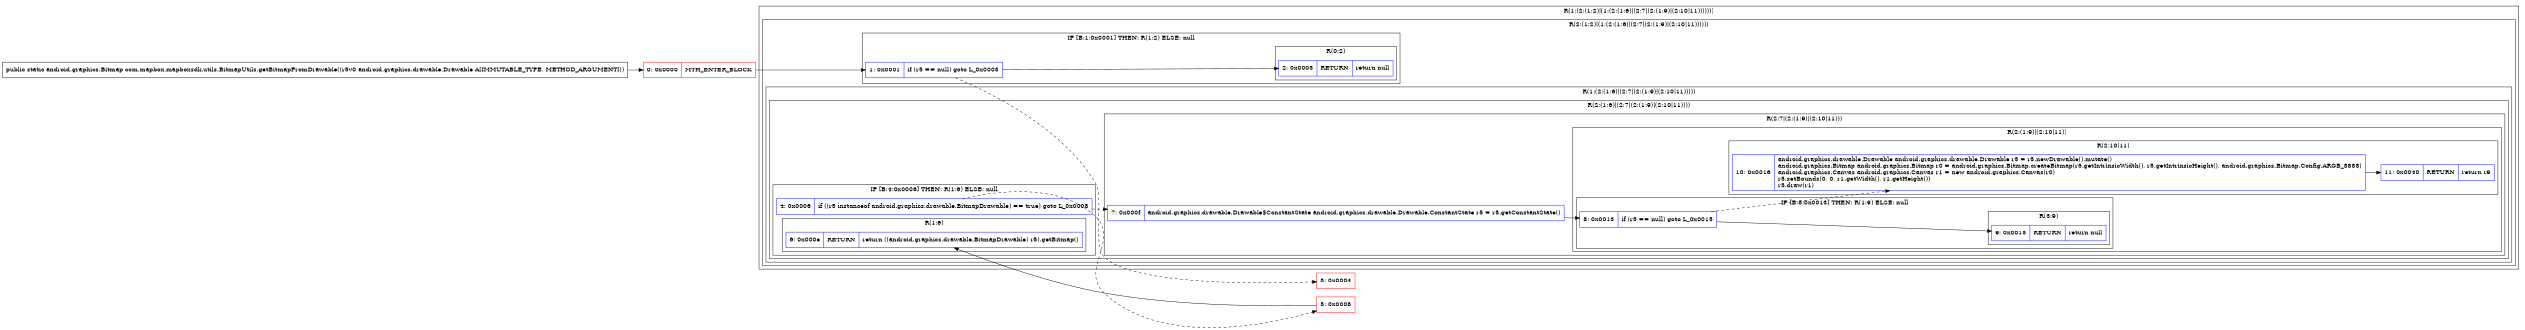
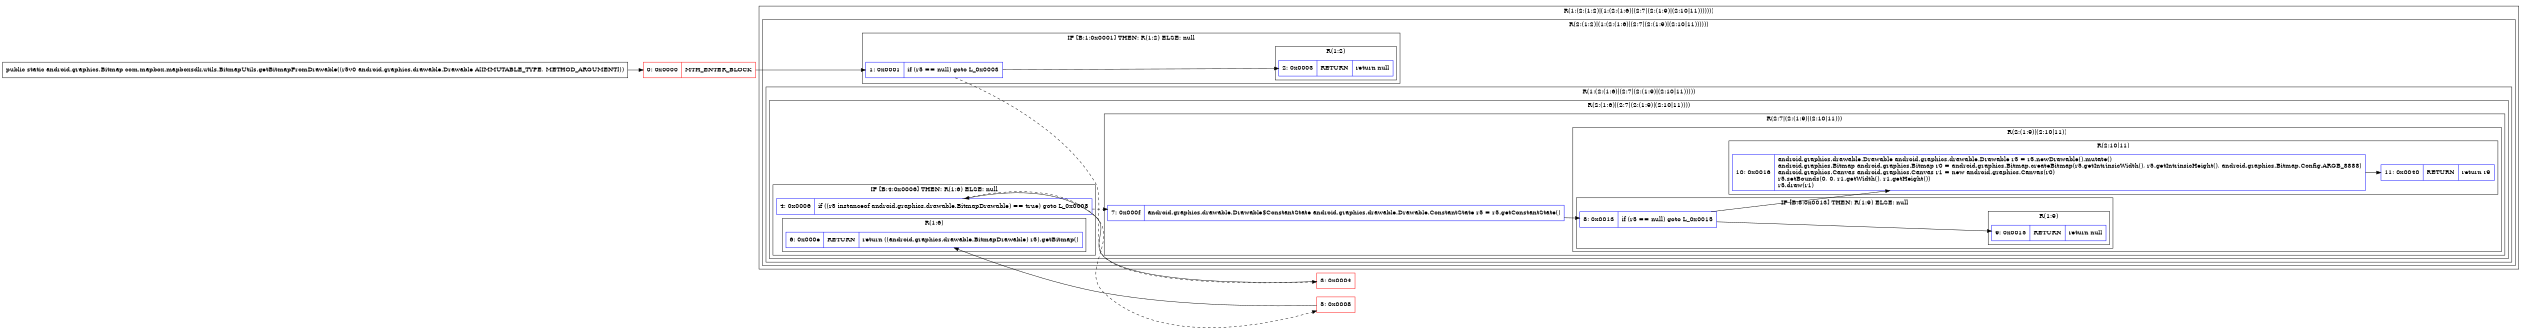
(1336, 52) -> (1336, 52)
(1798, 201) -> (1798, 201)
(2049, 216) -> (2049, 216)
none -> (1122, 267)
